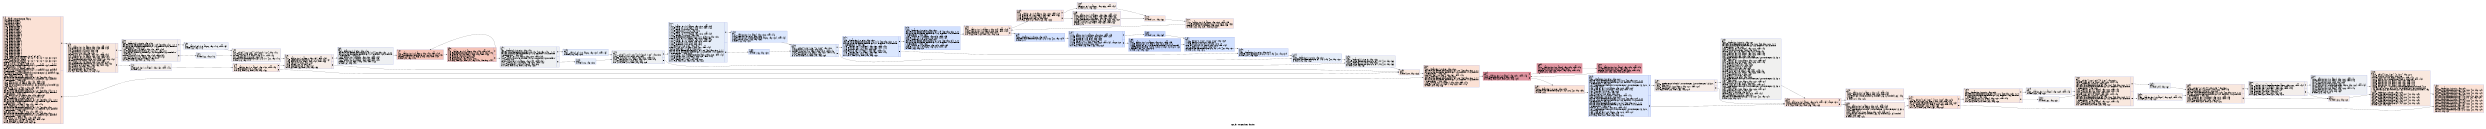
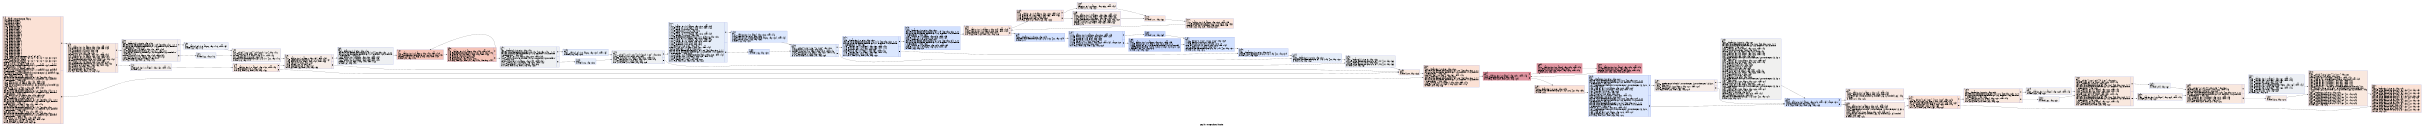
(2278, 89) -> none
(1813, 102) -> (1813, 102)
